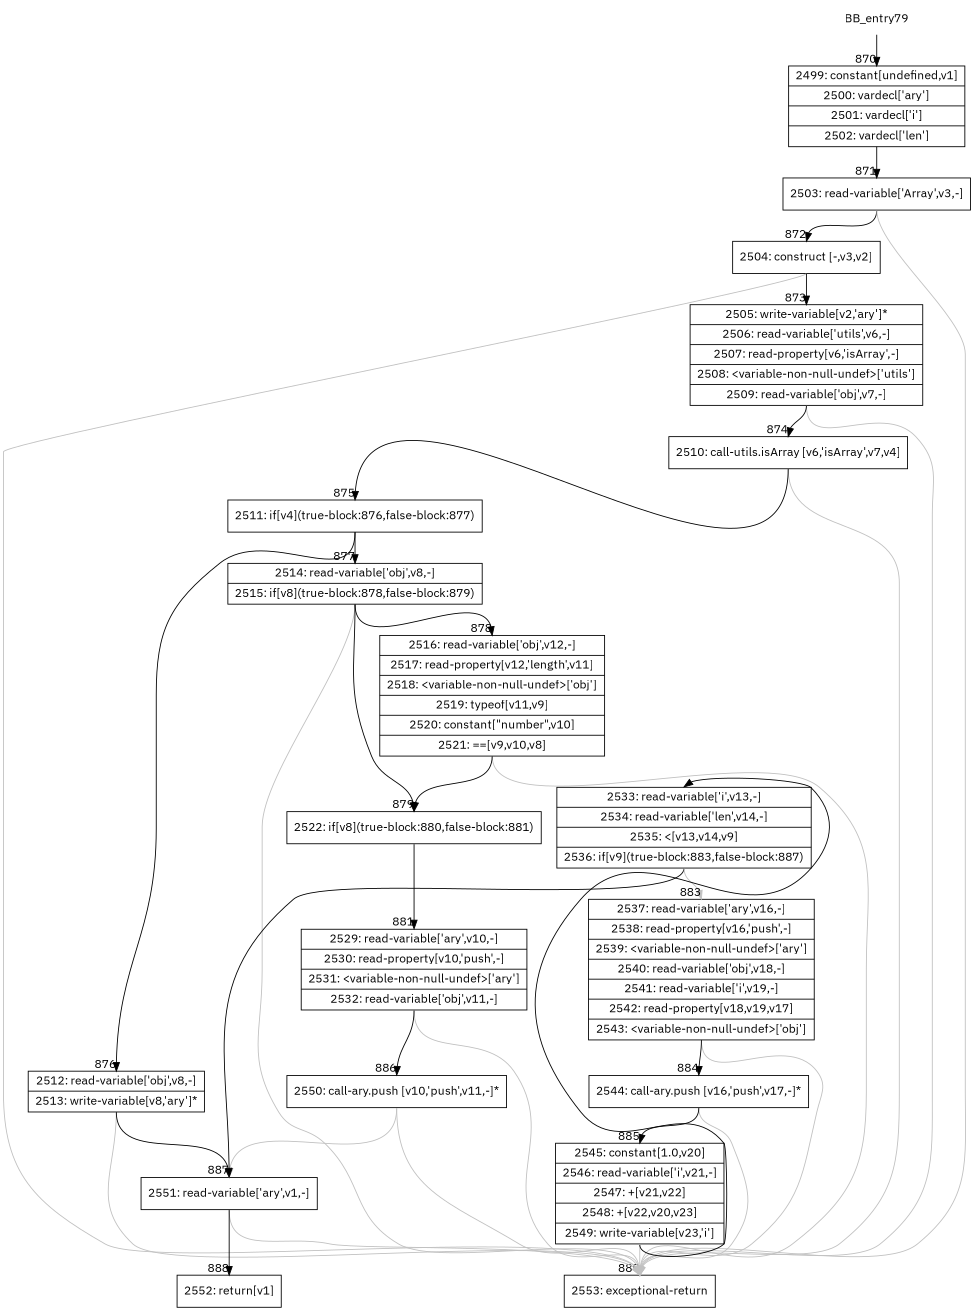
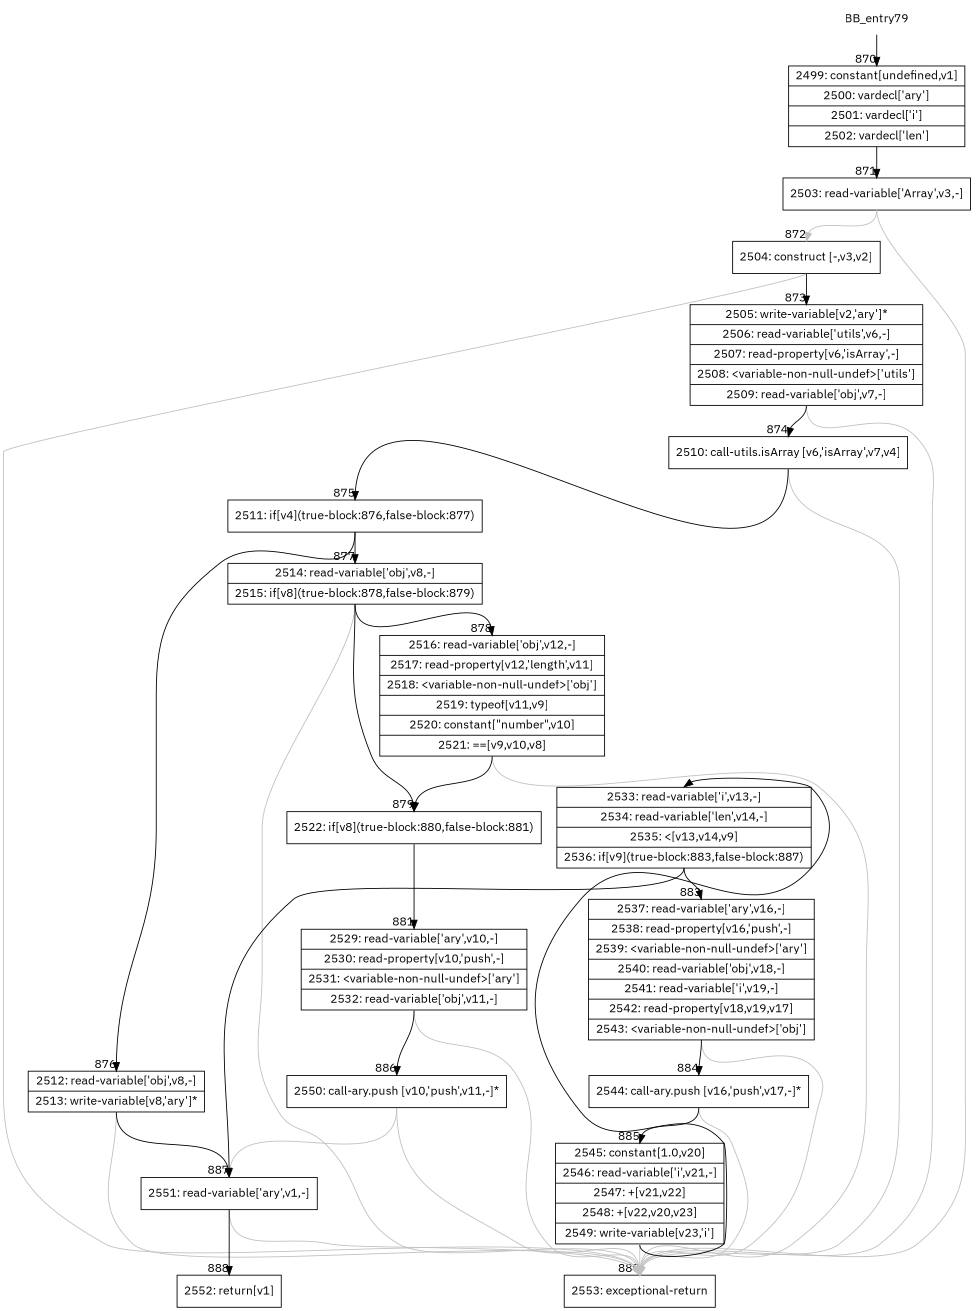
(846, 226) -> (846, 226)
(686, 876) -> (686, 876)
